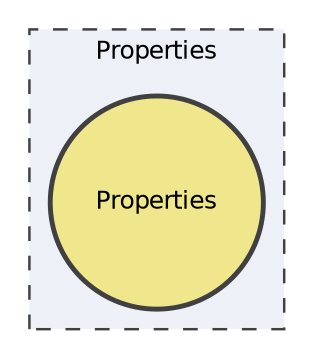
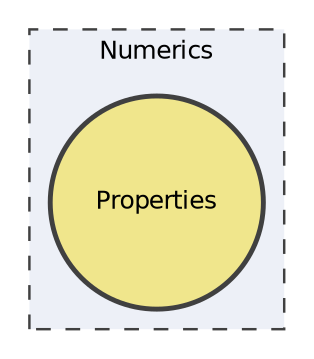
(157, 53) -> (157, 53)
